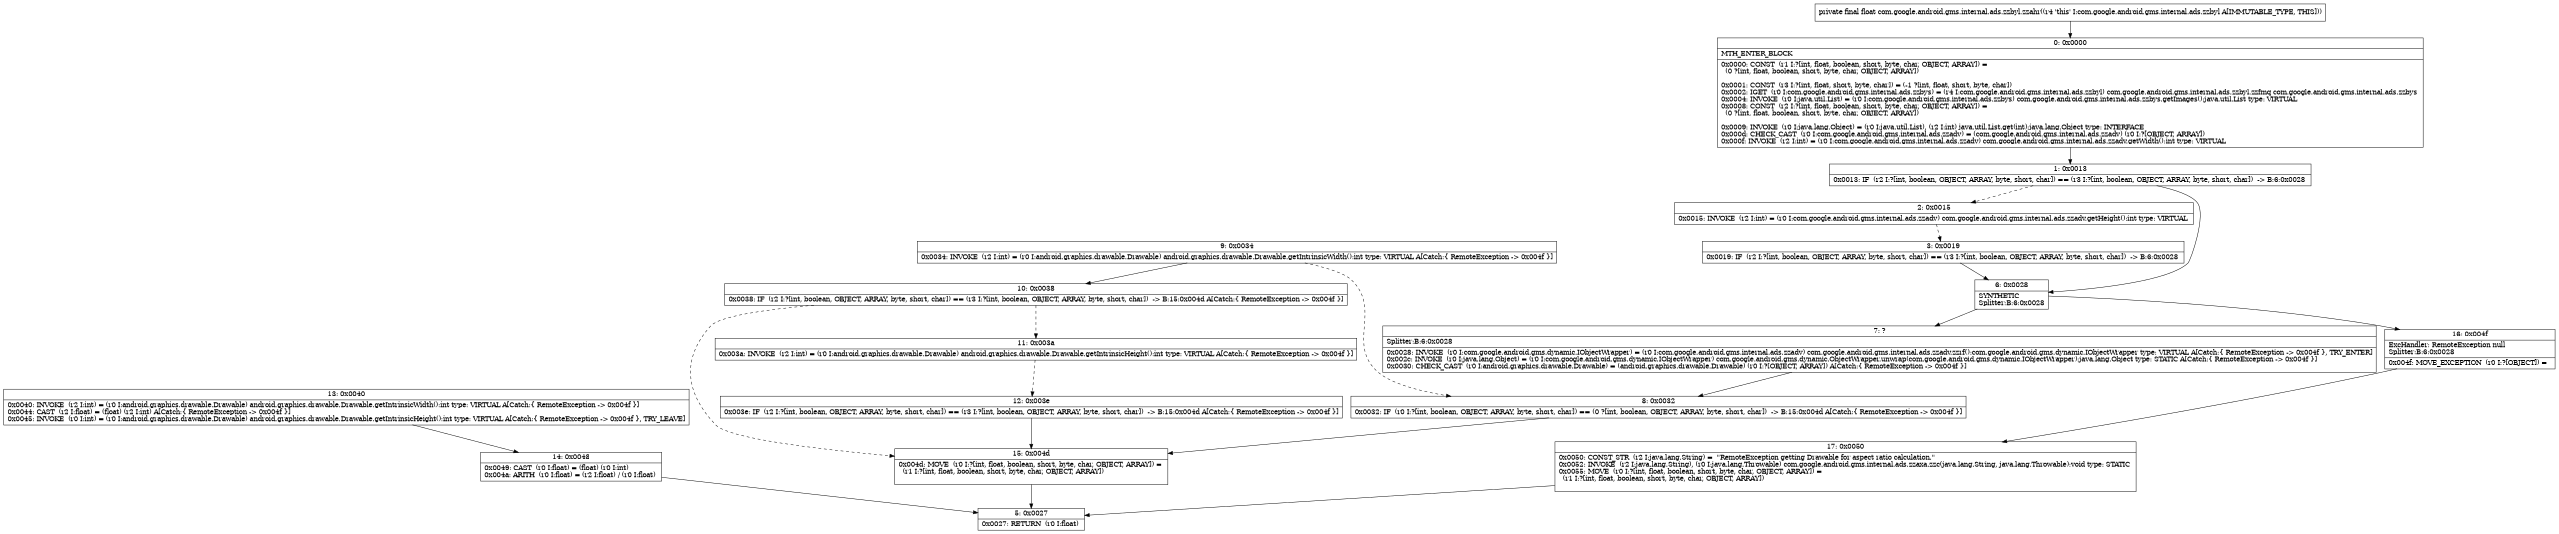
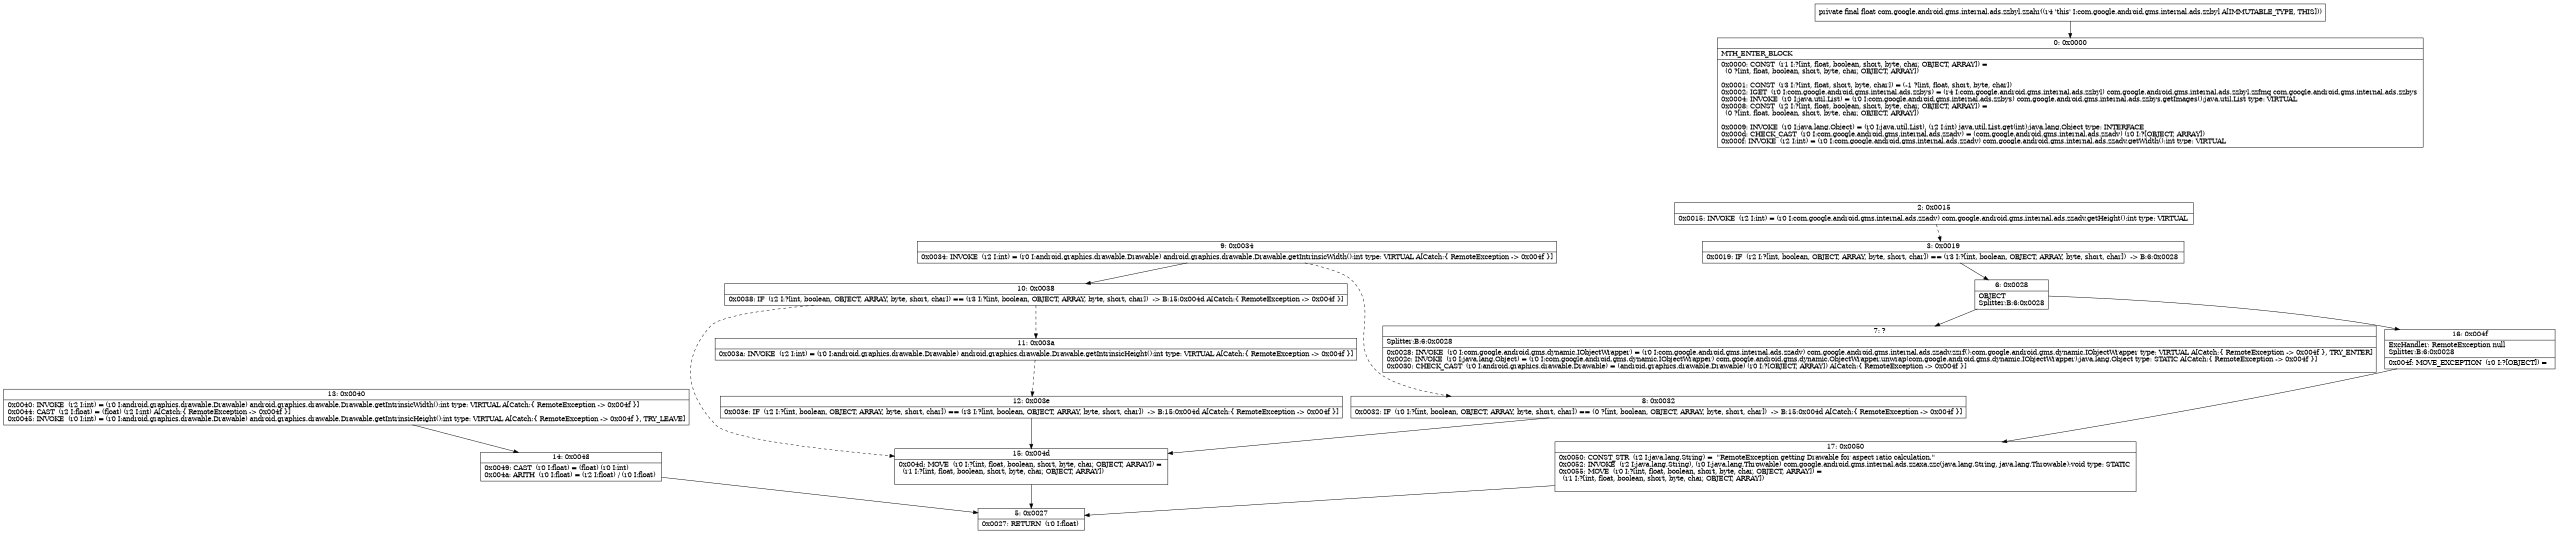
(2070, 175) -> none
(1999, 296) -> (1992, 296)
(1747, 384) -> none
